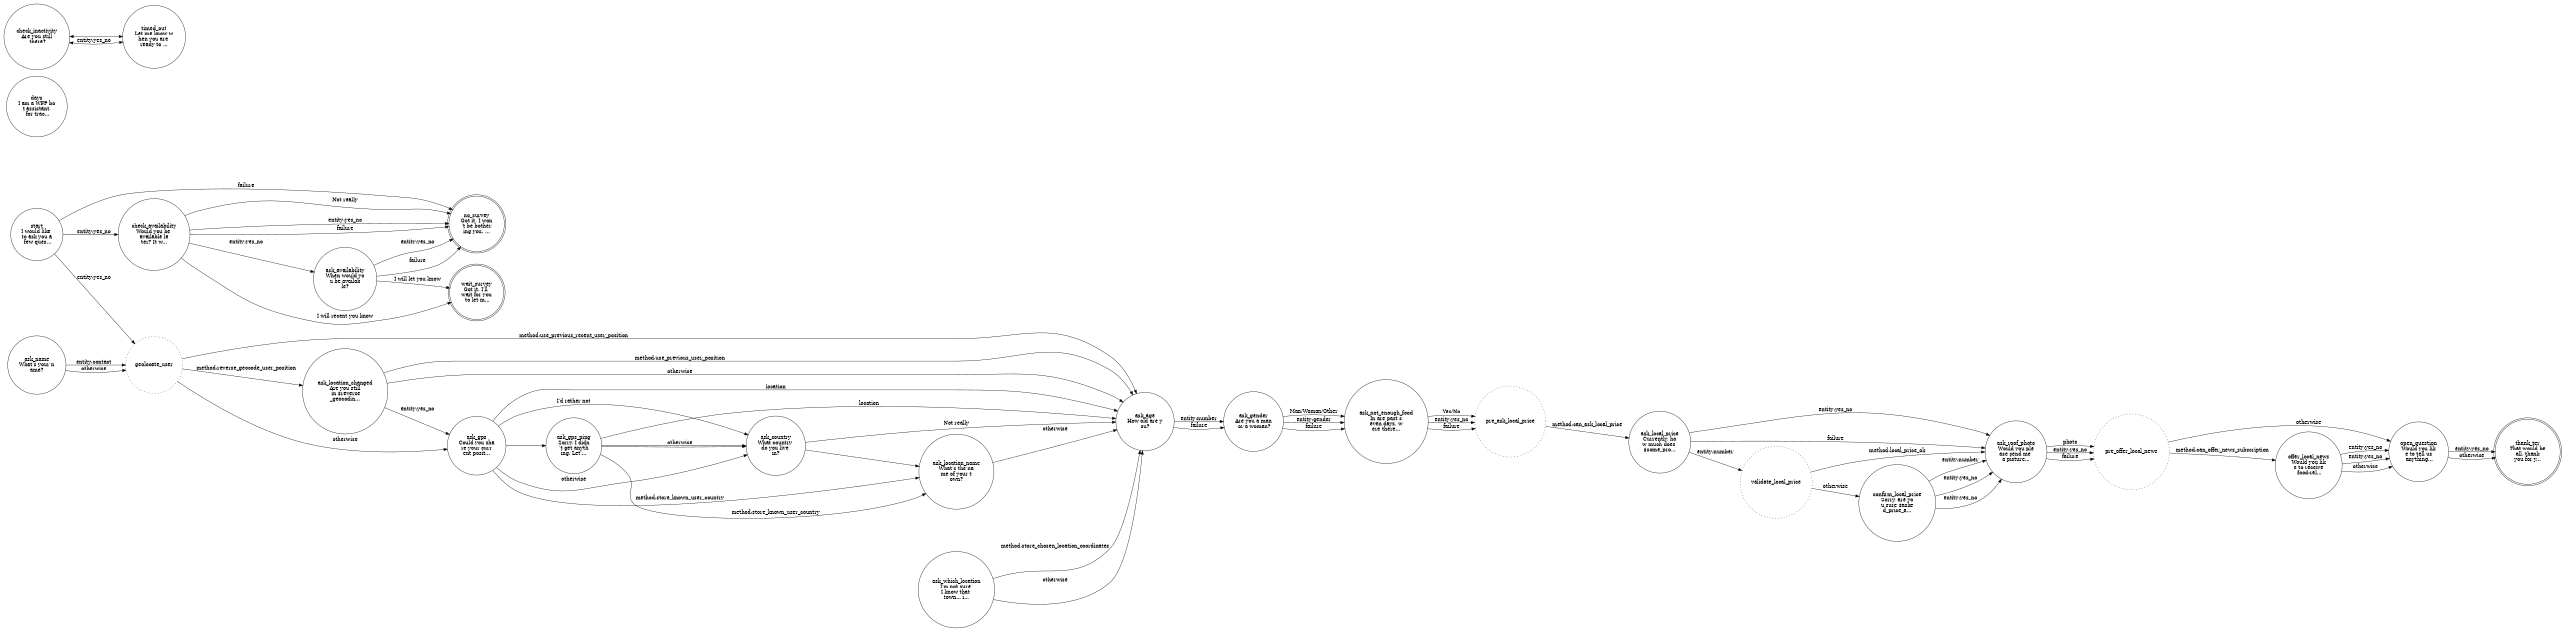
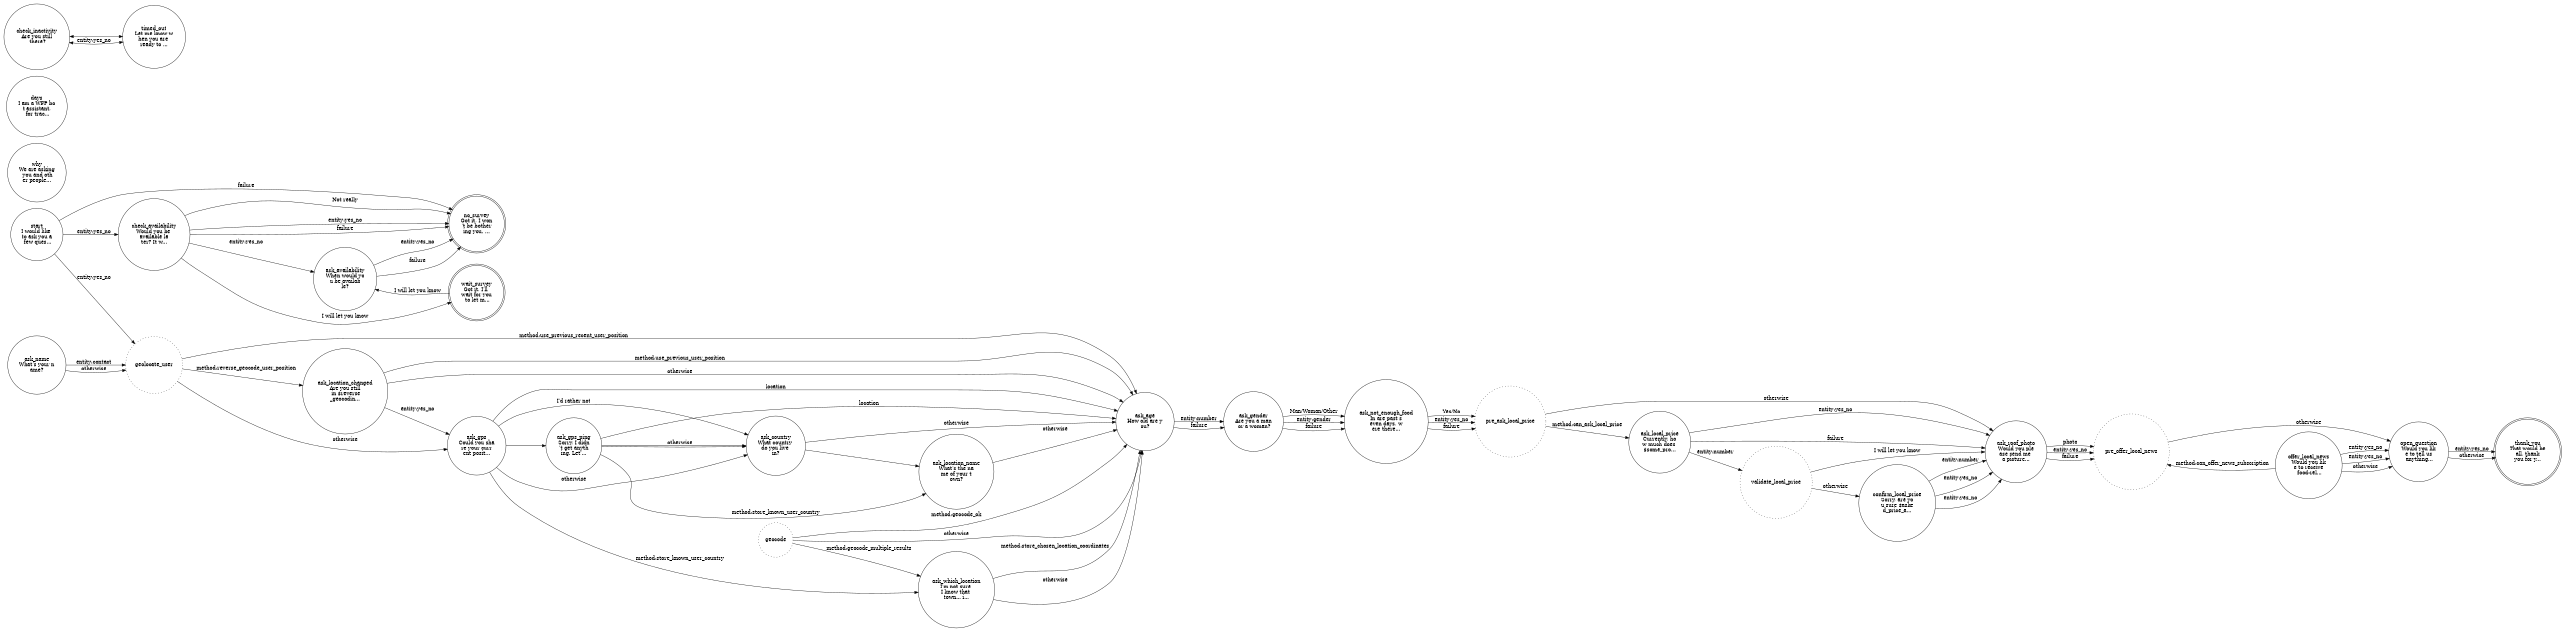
none -> (37, 173)
(412, 284) -> (414, 295)
(345, 316) -> (345, 316)
none -> (1770, 401)
(956, 424) -> (956, 424)
(1897, 451) -> (1897, 451)
(2528, 452) -> (2528, 452)
(2221, 456) -> (2223, 470)
(700, 503) -> (687, 575)
none -> (776, 540)
